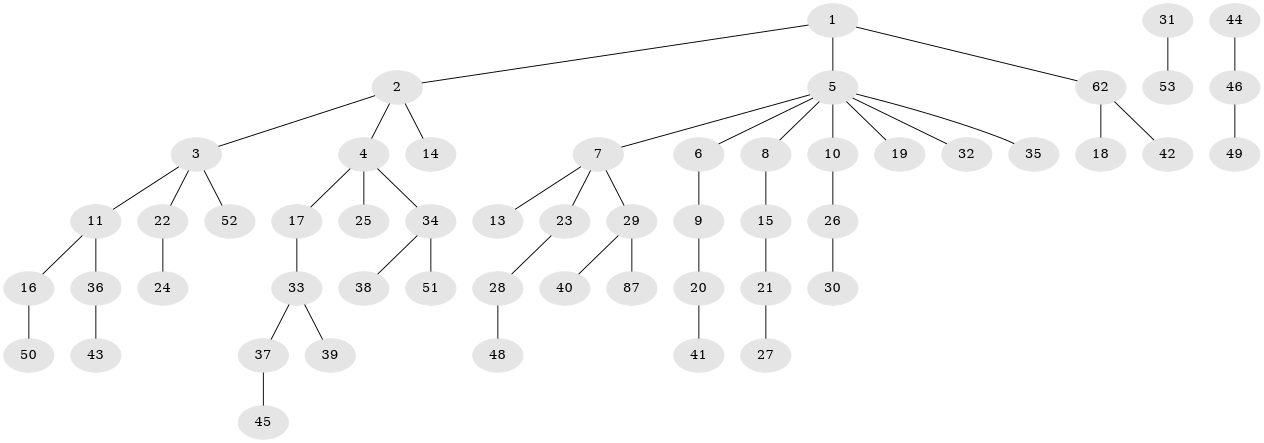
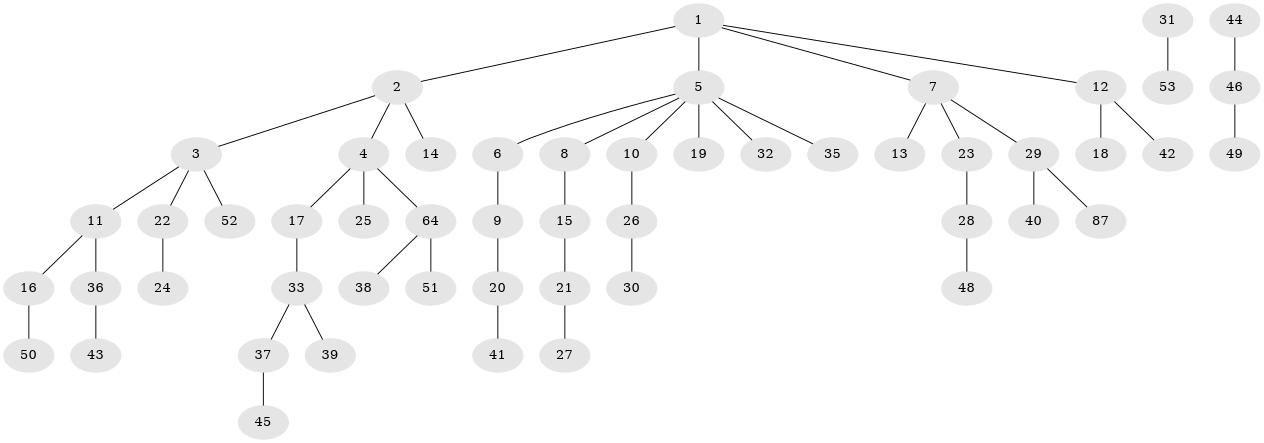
(1101, 87) -> (1101, 87)
(716, 121) -> (816, 54)
(431, 221) -> (431, 221)
